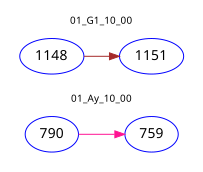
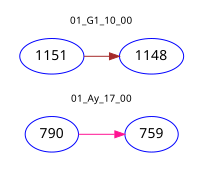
(97, 56) -> (97, 56)
(102, 99) -> (102, 99)
